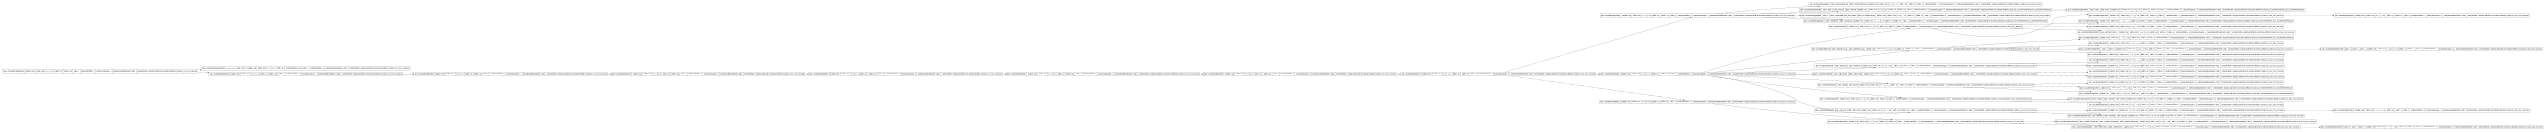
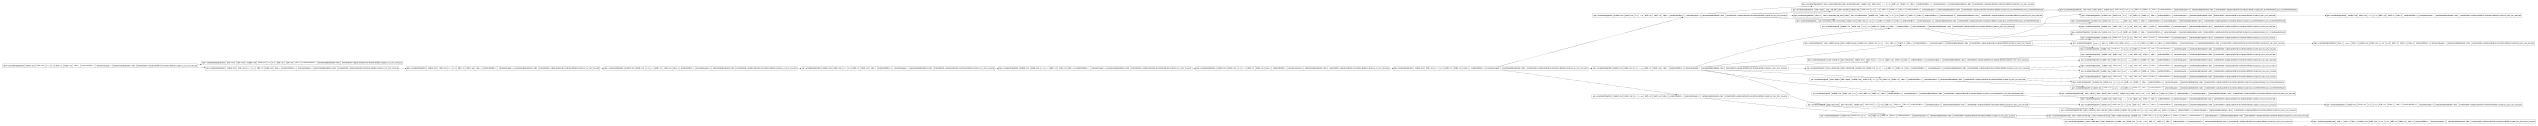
(2186, 32) -> none
(293, 68) -> (289, 63)
